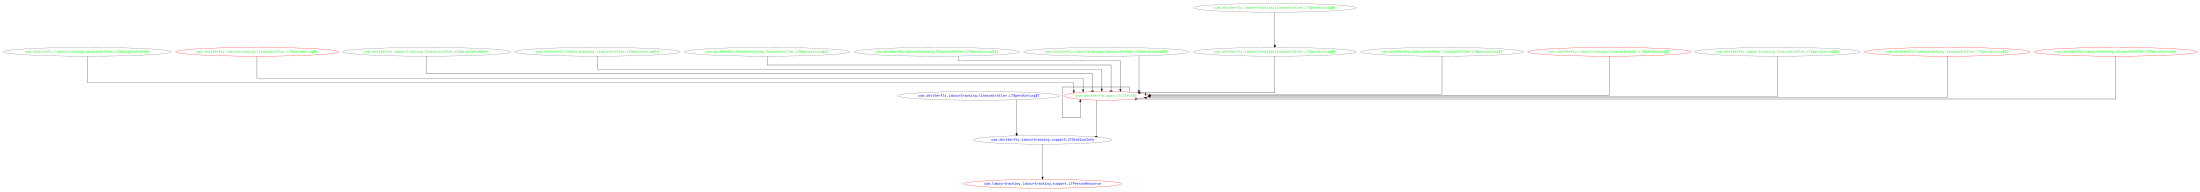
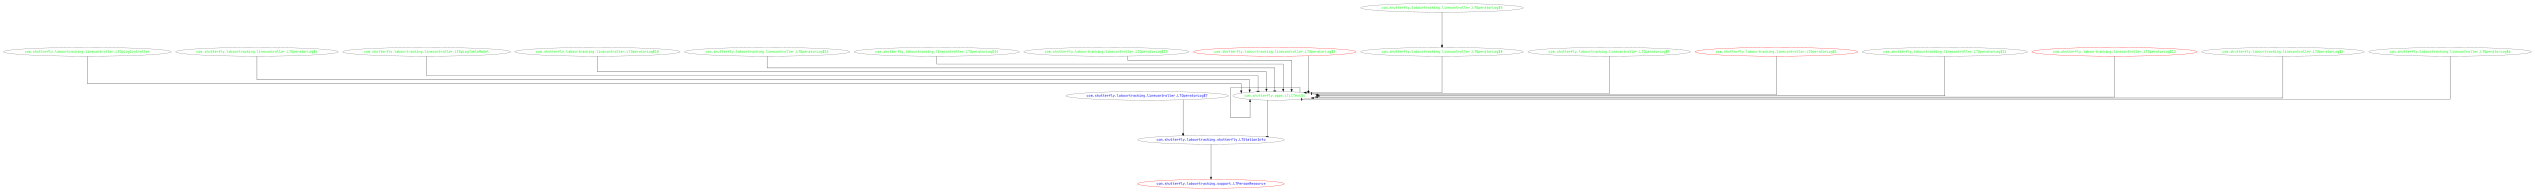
(257, 52) -> (257, 52)
none -> (1275, 52)
(2116, 52) -> (2450, 52)
none -> (2283, 52)
(1106, 96) -> (1275, 96)
(1043, 140) -> (1211, 140)
(1043, 184) -> (1211, 184)
